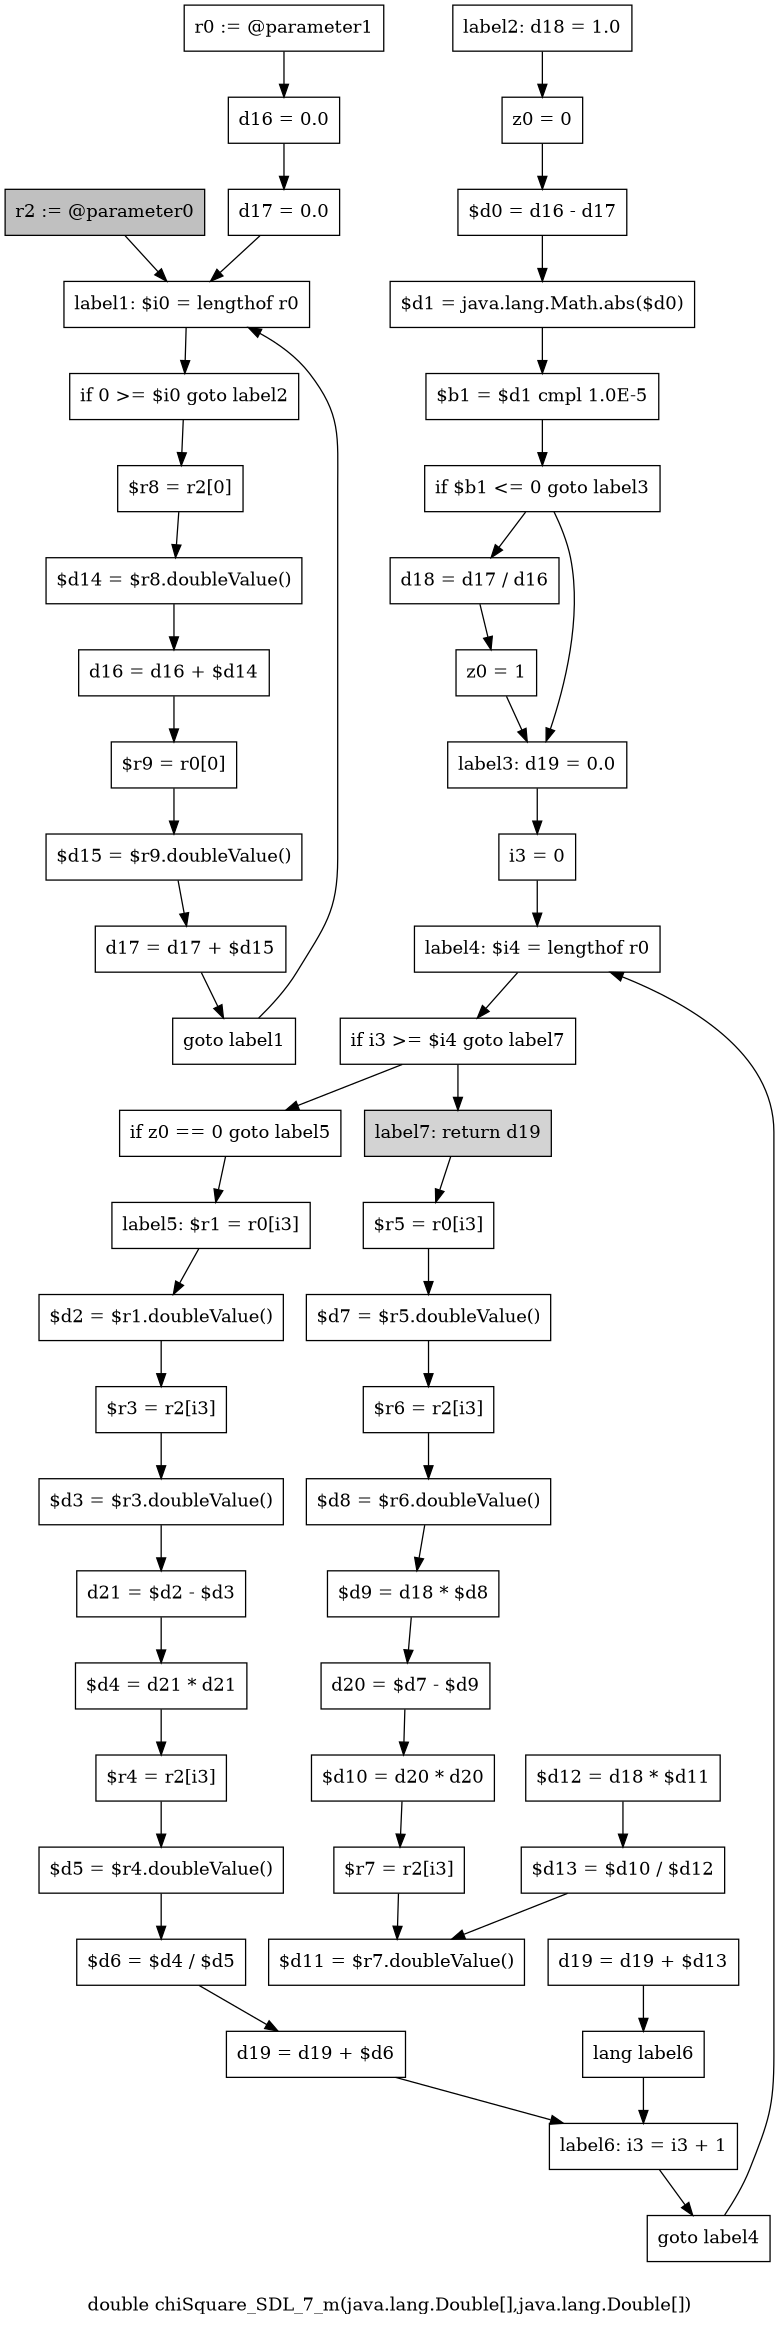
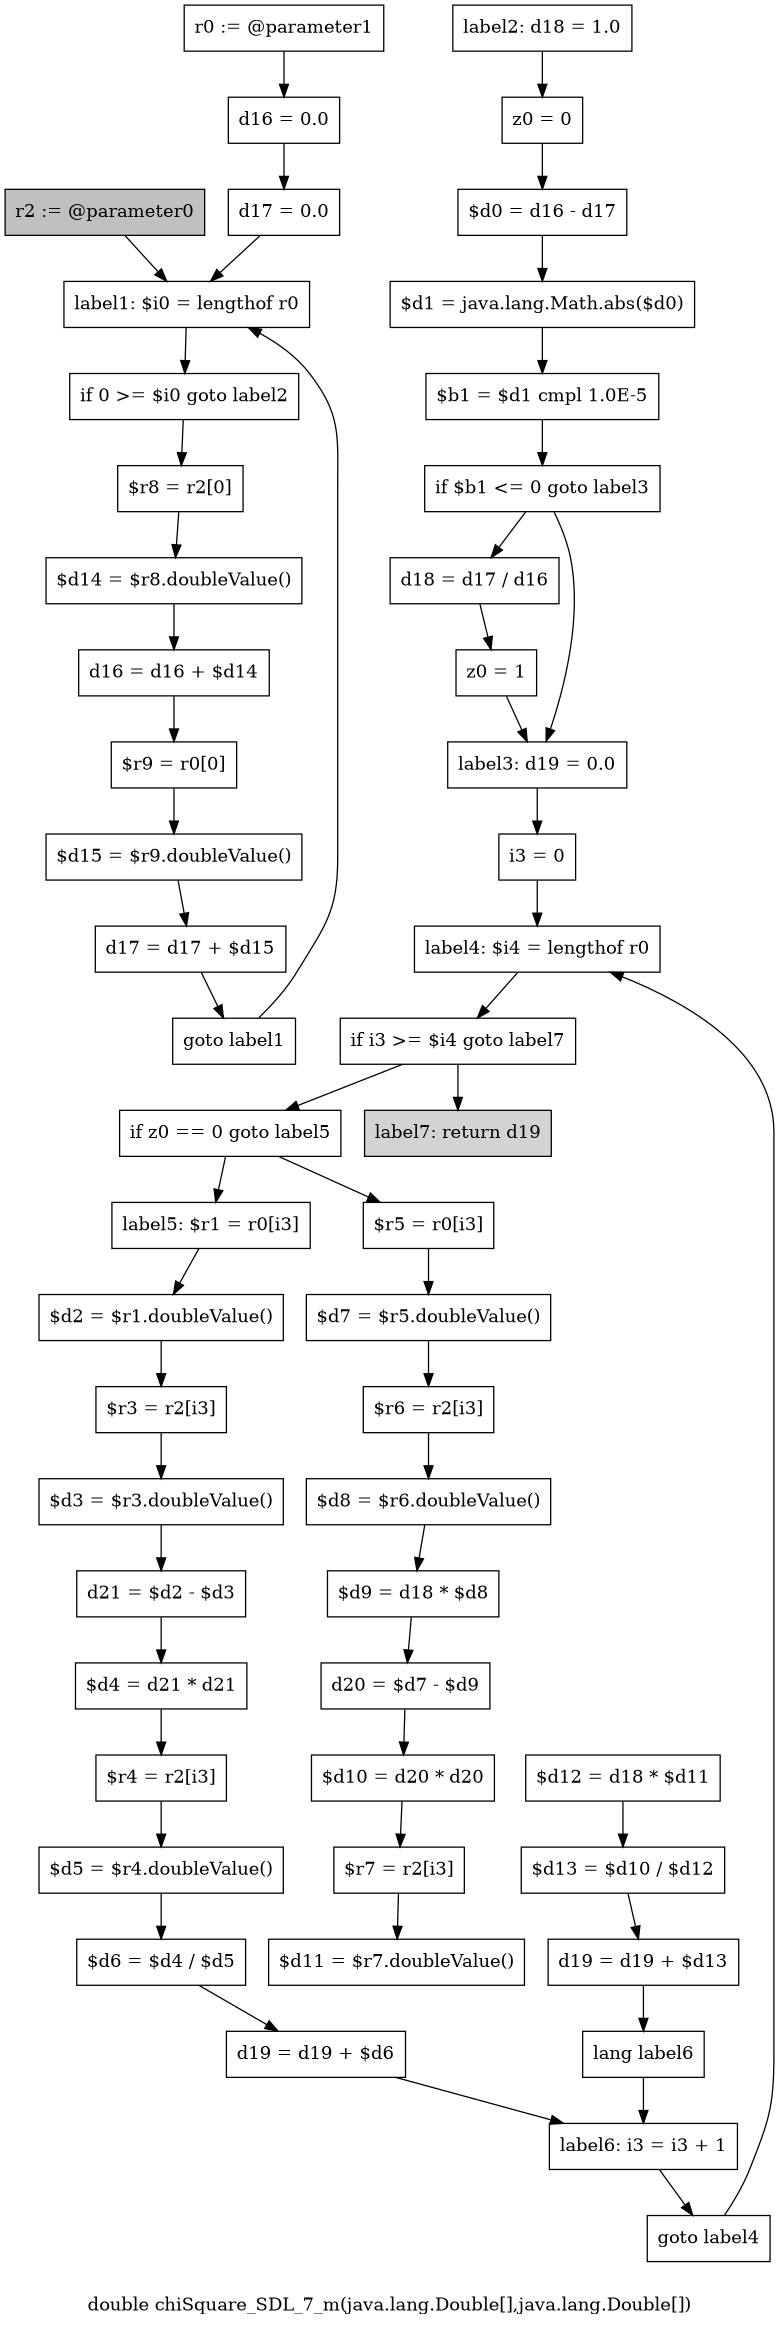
(445, 1173) -> (323, 1177)
(516, 1914) -> (632, 1910)
